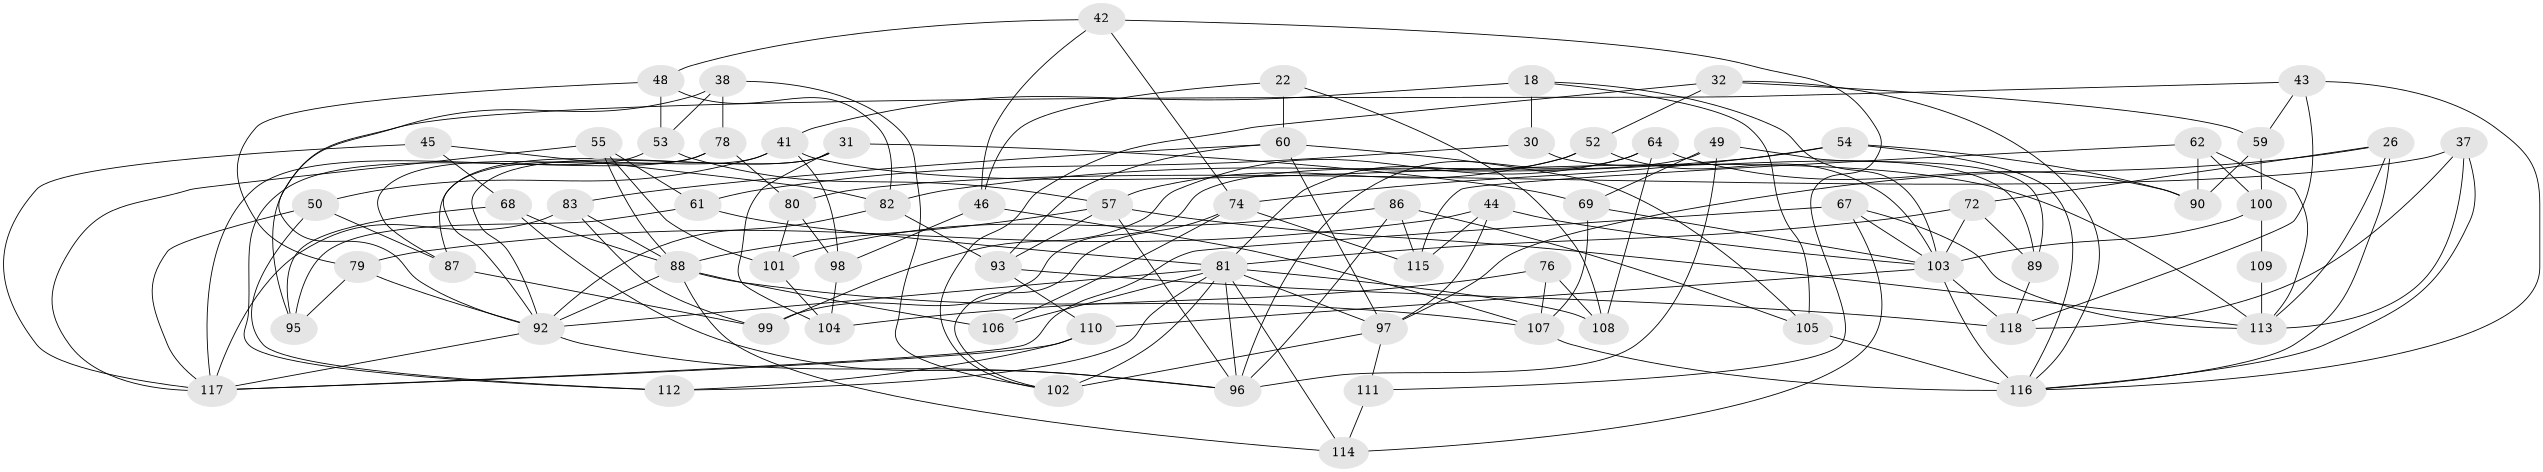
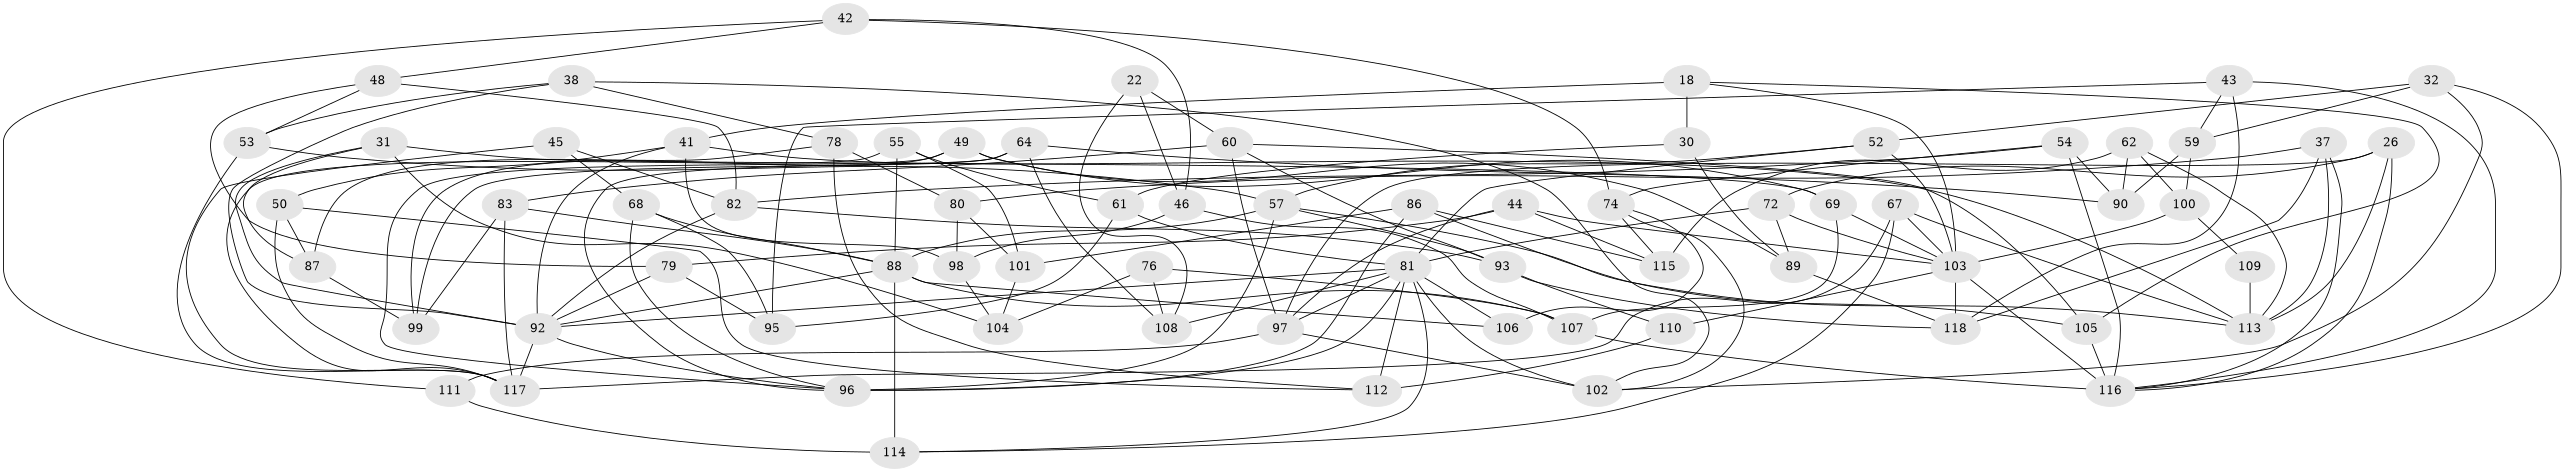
(655, 372) -> none
